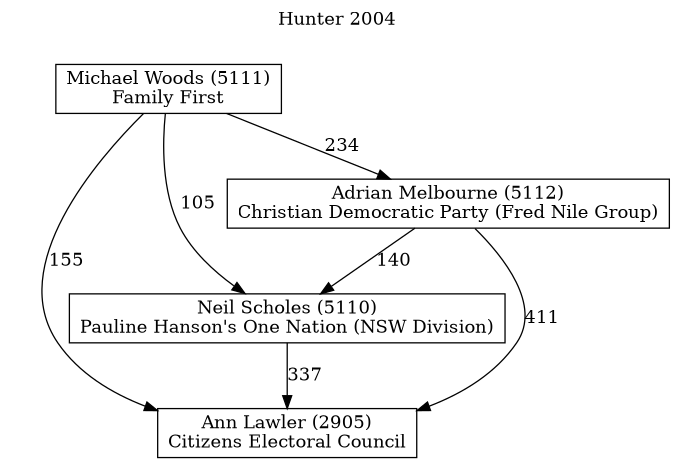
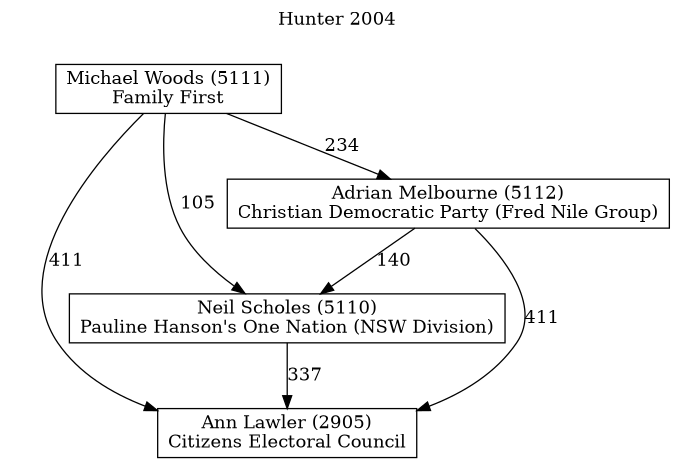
(67, 261) -> (67, 261)
